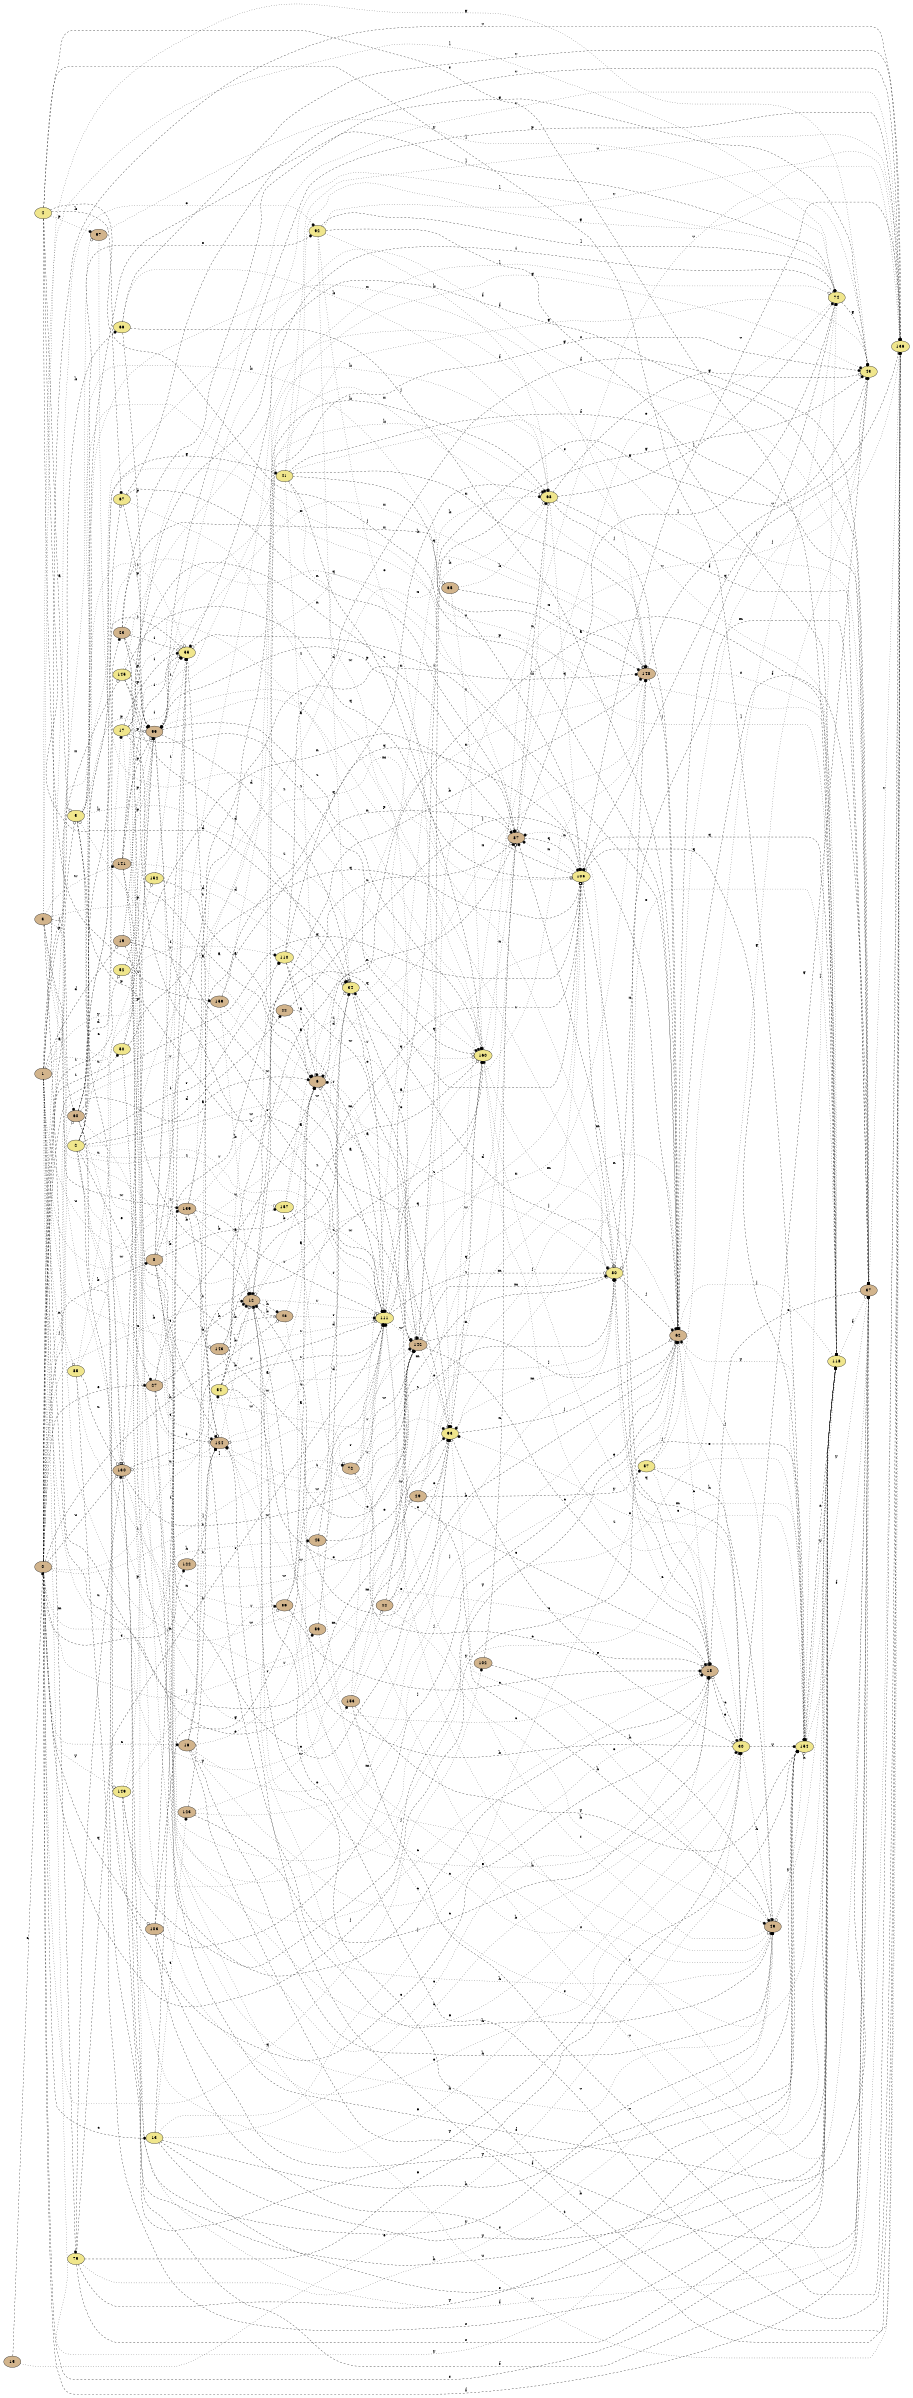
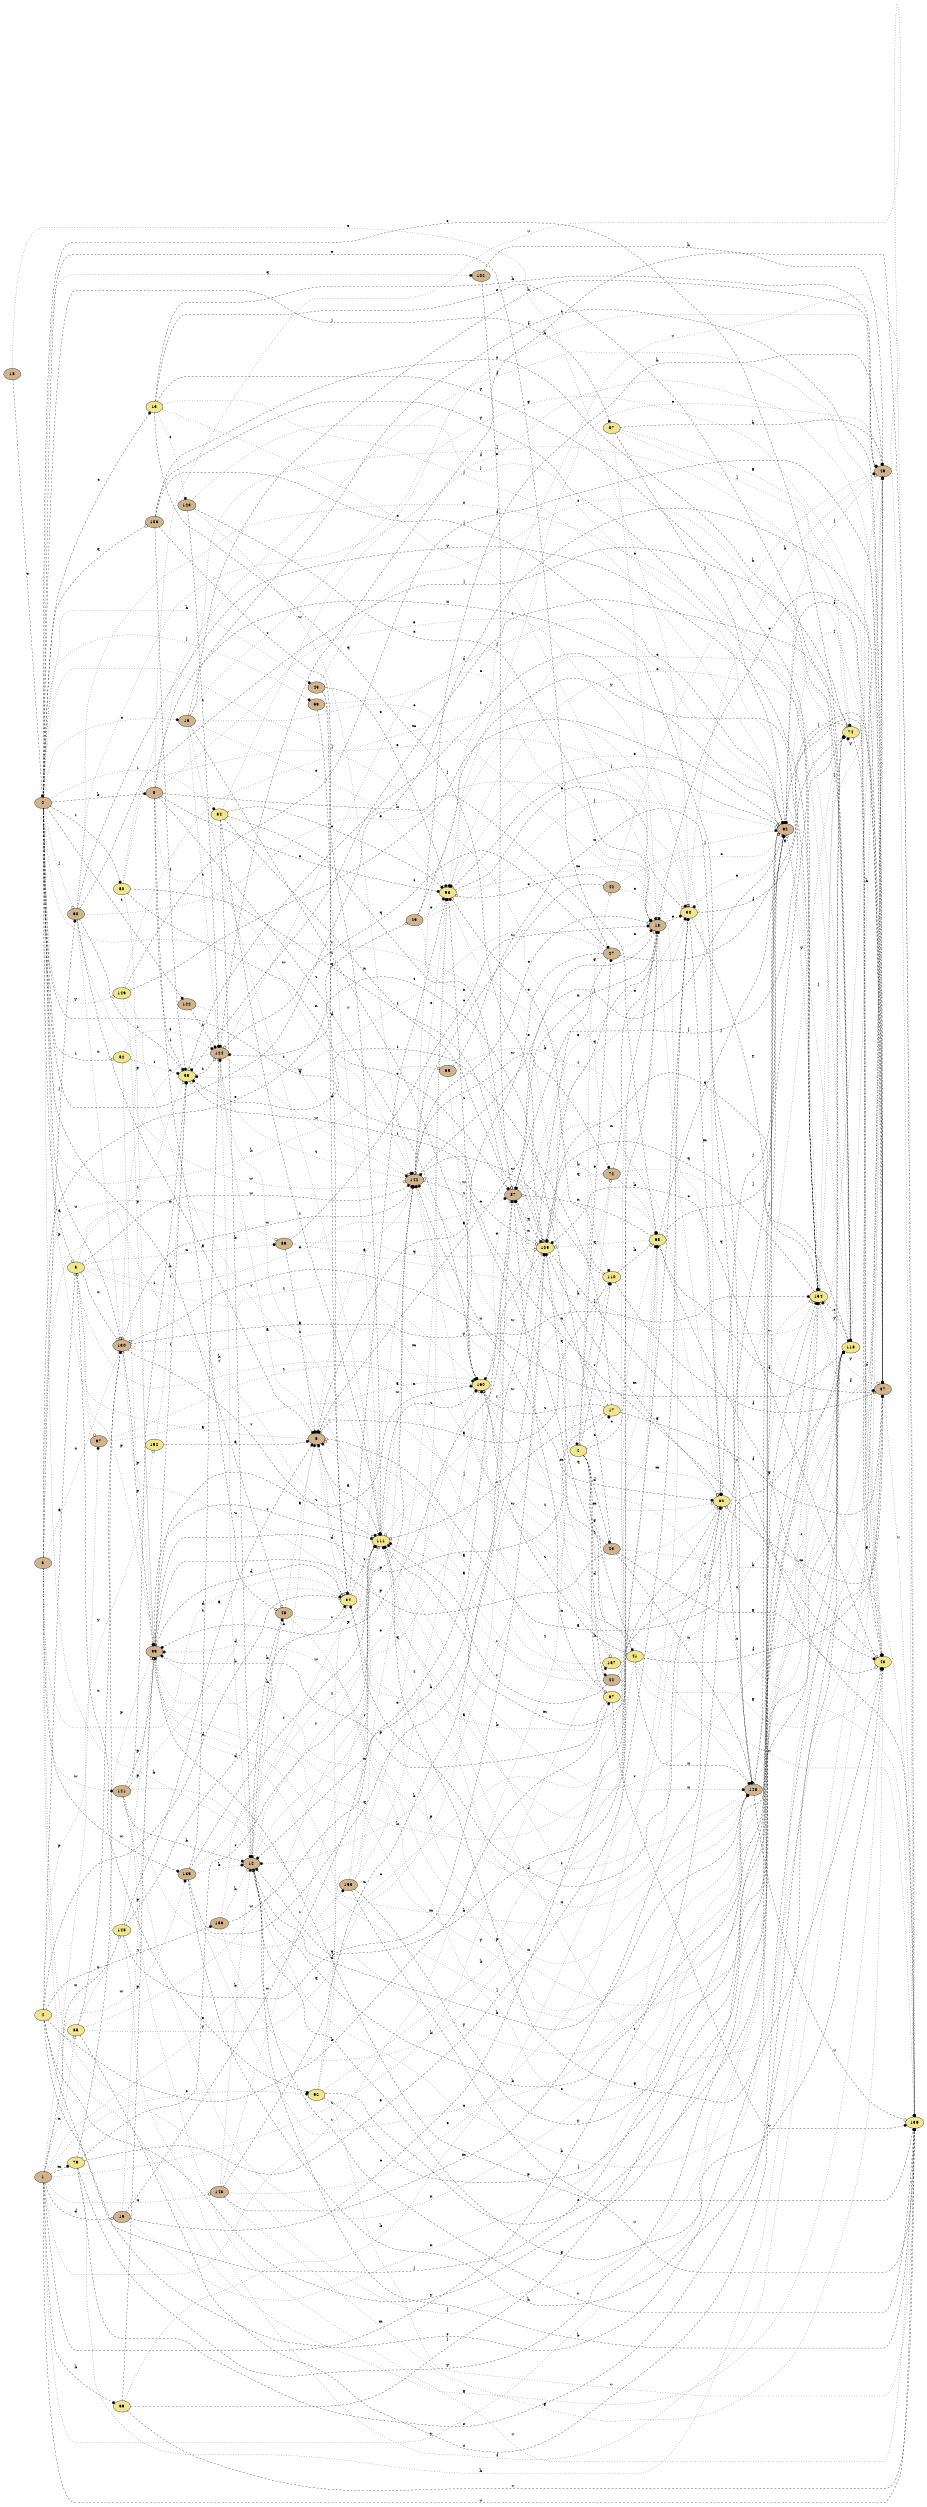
(145, 565) -> (562, 1348)
(368, 880) -> (365, 1882)
(727, 1710) -> none
